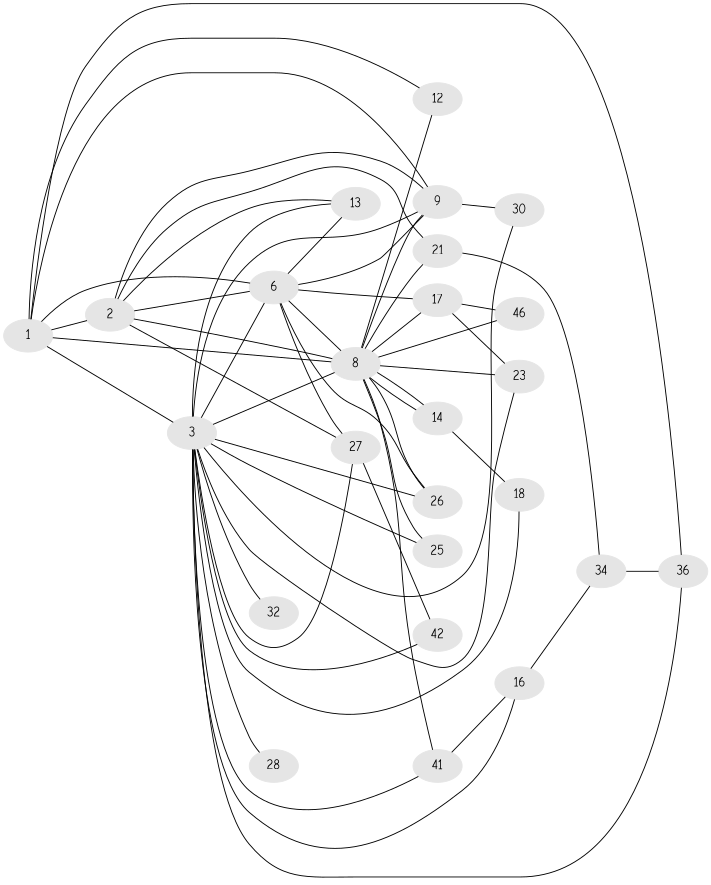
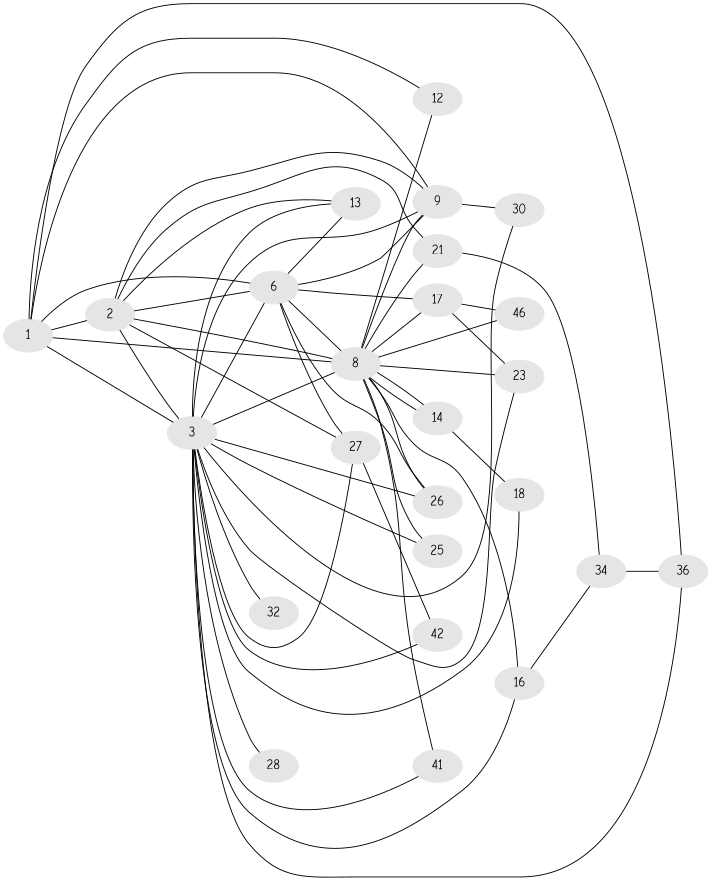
none -> (148, 375)
(479, 725) -> (477, 503)
